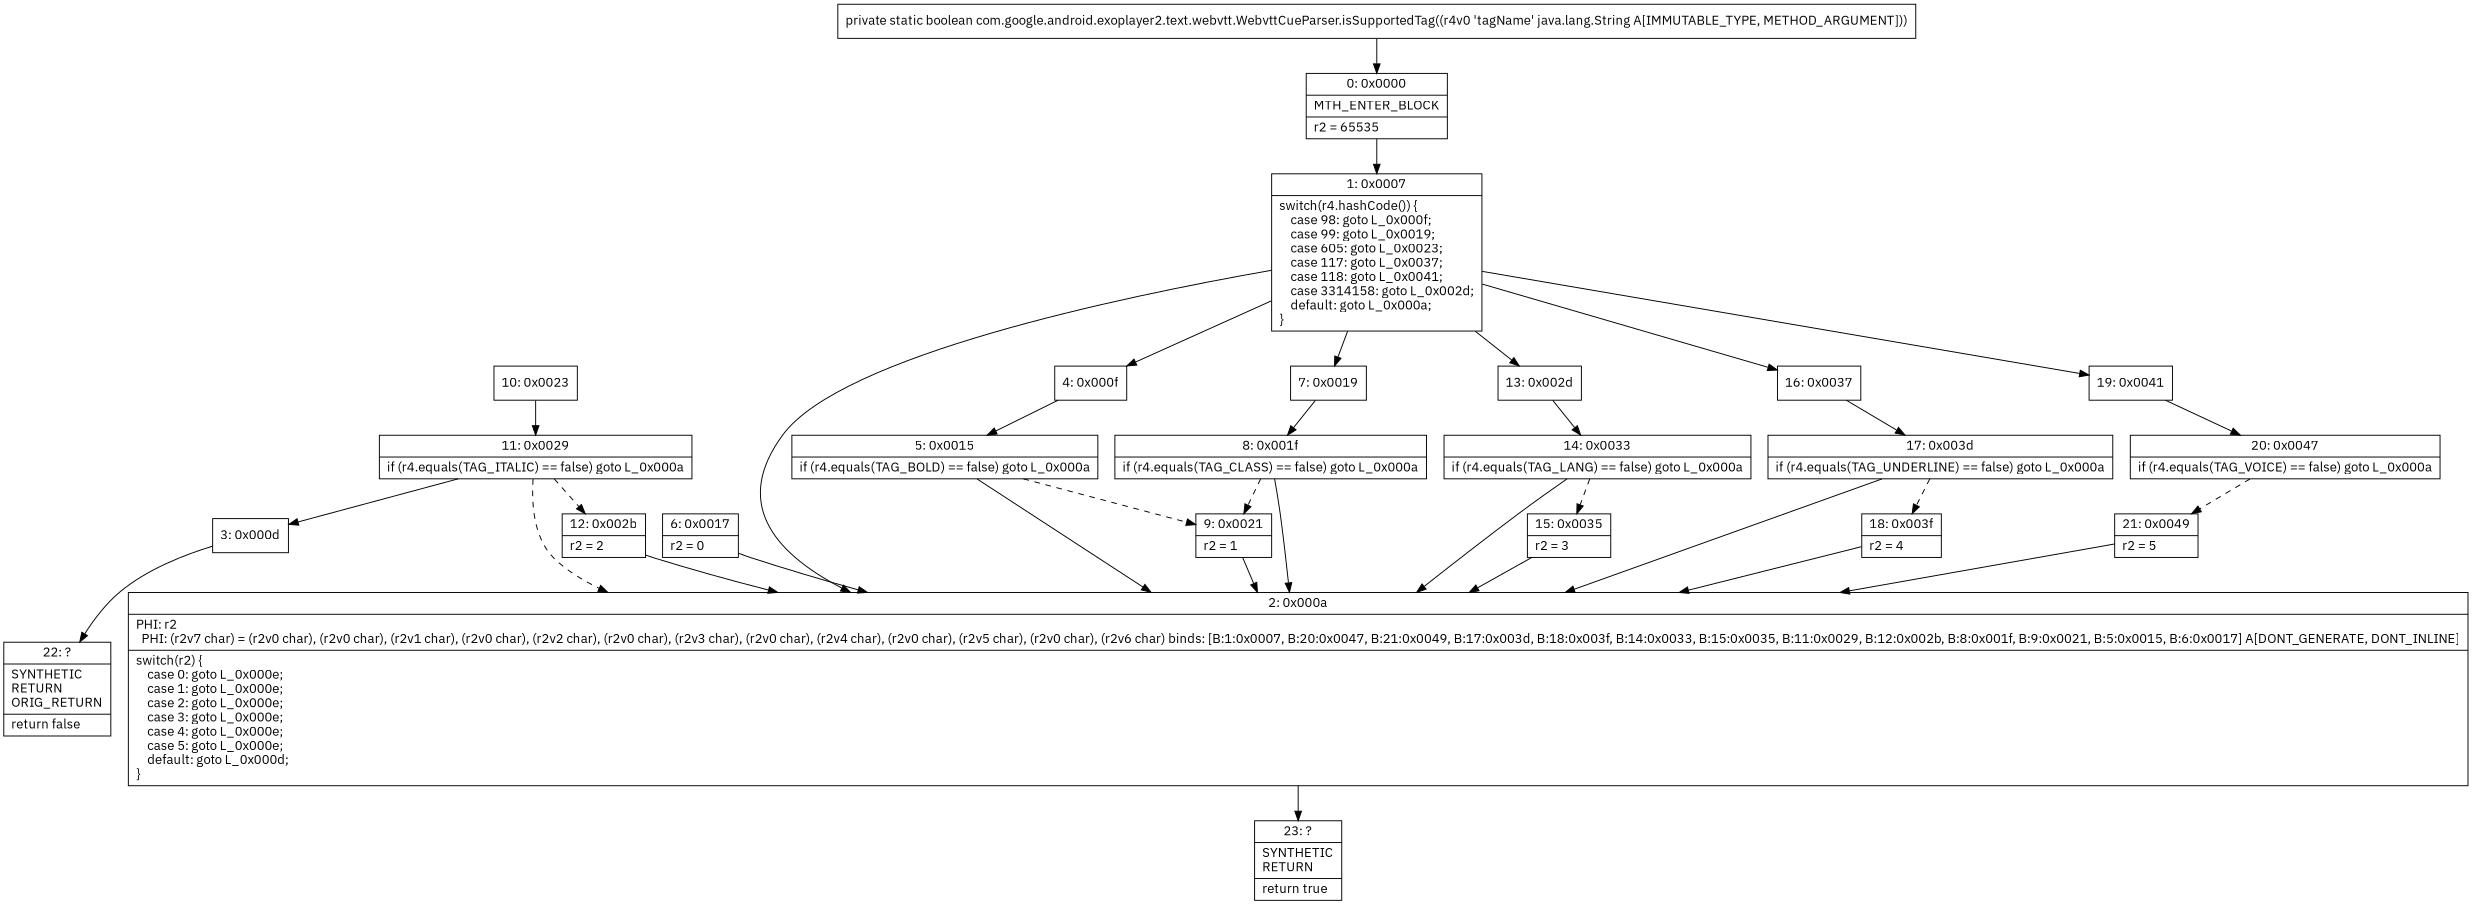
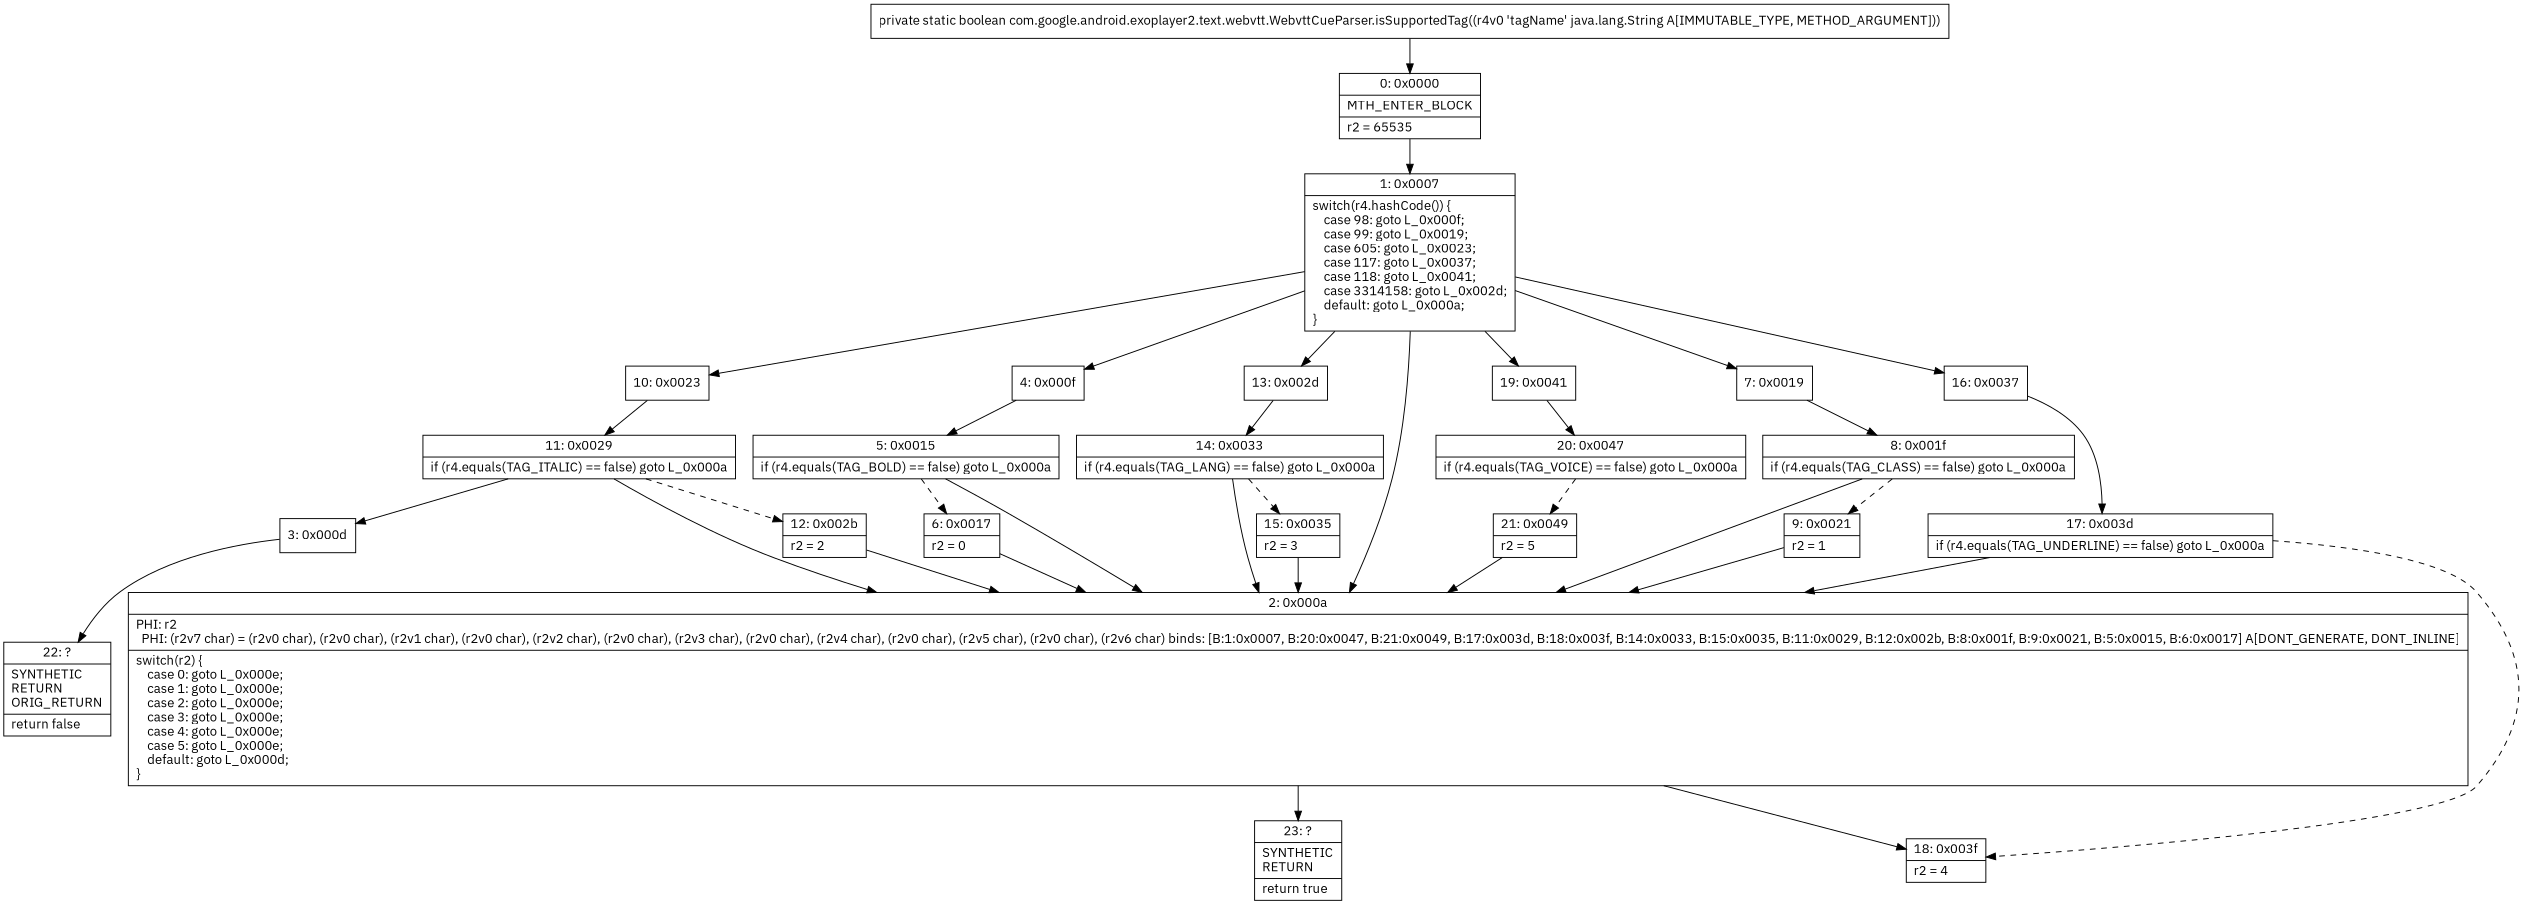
none -> (1012, 322)
(1105, 501) -> (931, 493)
(545, 546) -> (737, 543)
(1775, 568) -> (1780, 816)
